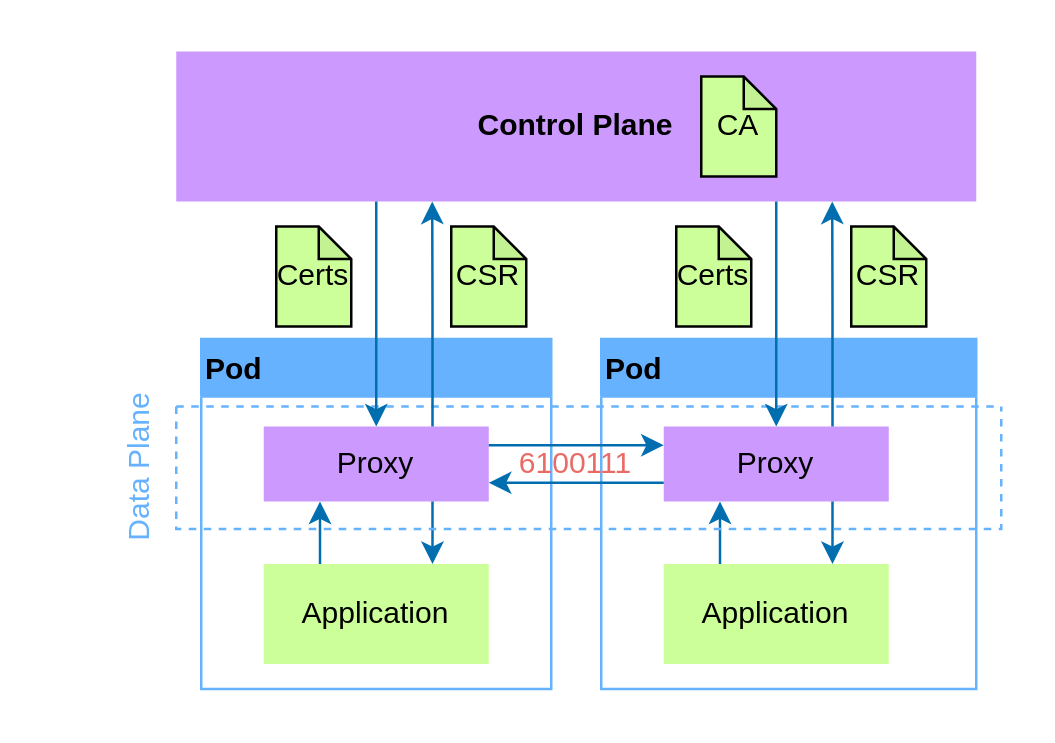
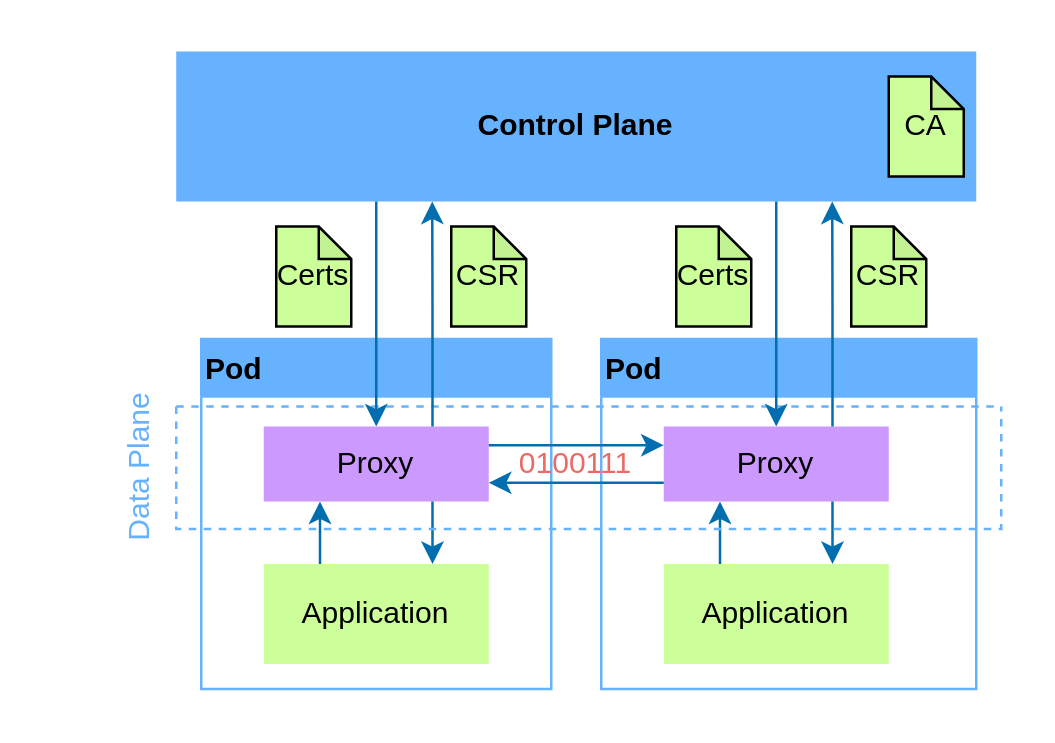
(576, 126) -> (576, 126)
(739, 126) -> (926, 126)
(576, 464) -> (576, 464)
